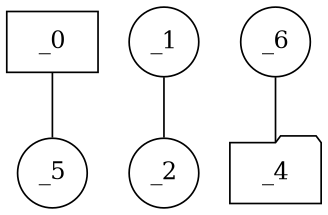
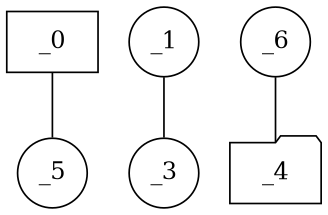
(164, 173) -> (164, 173)
